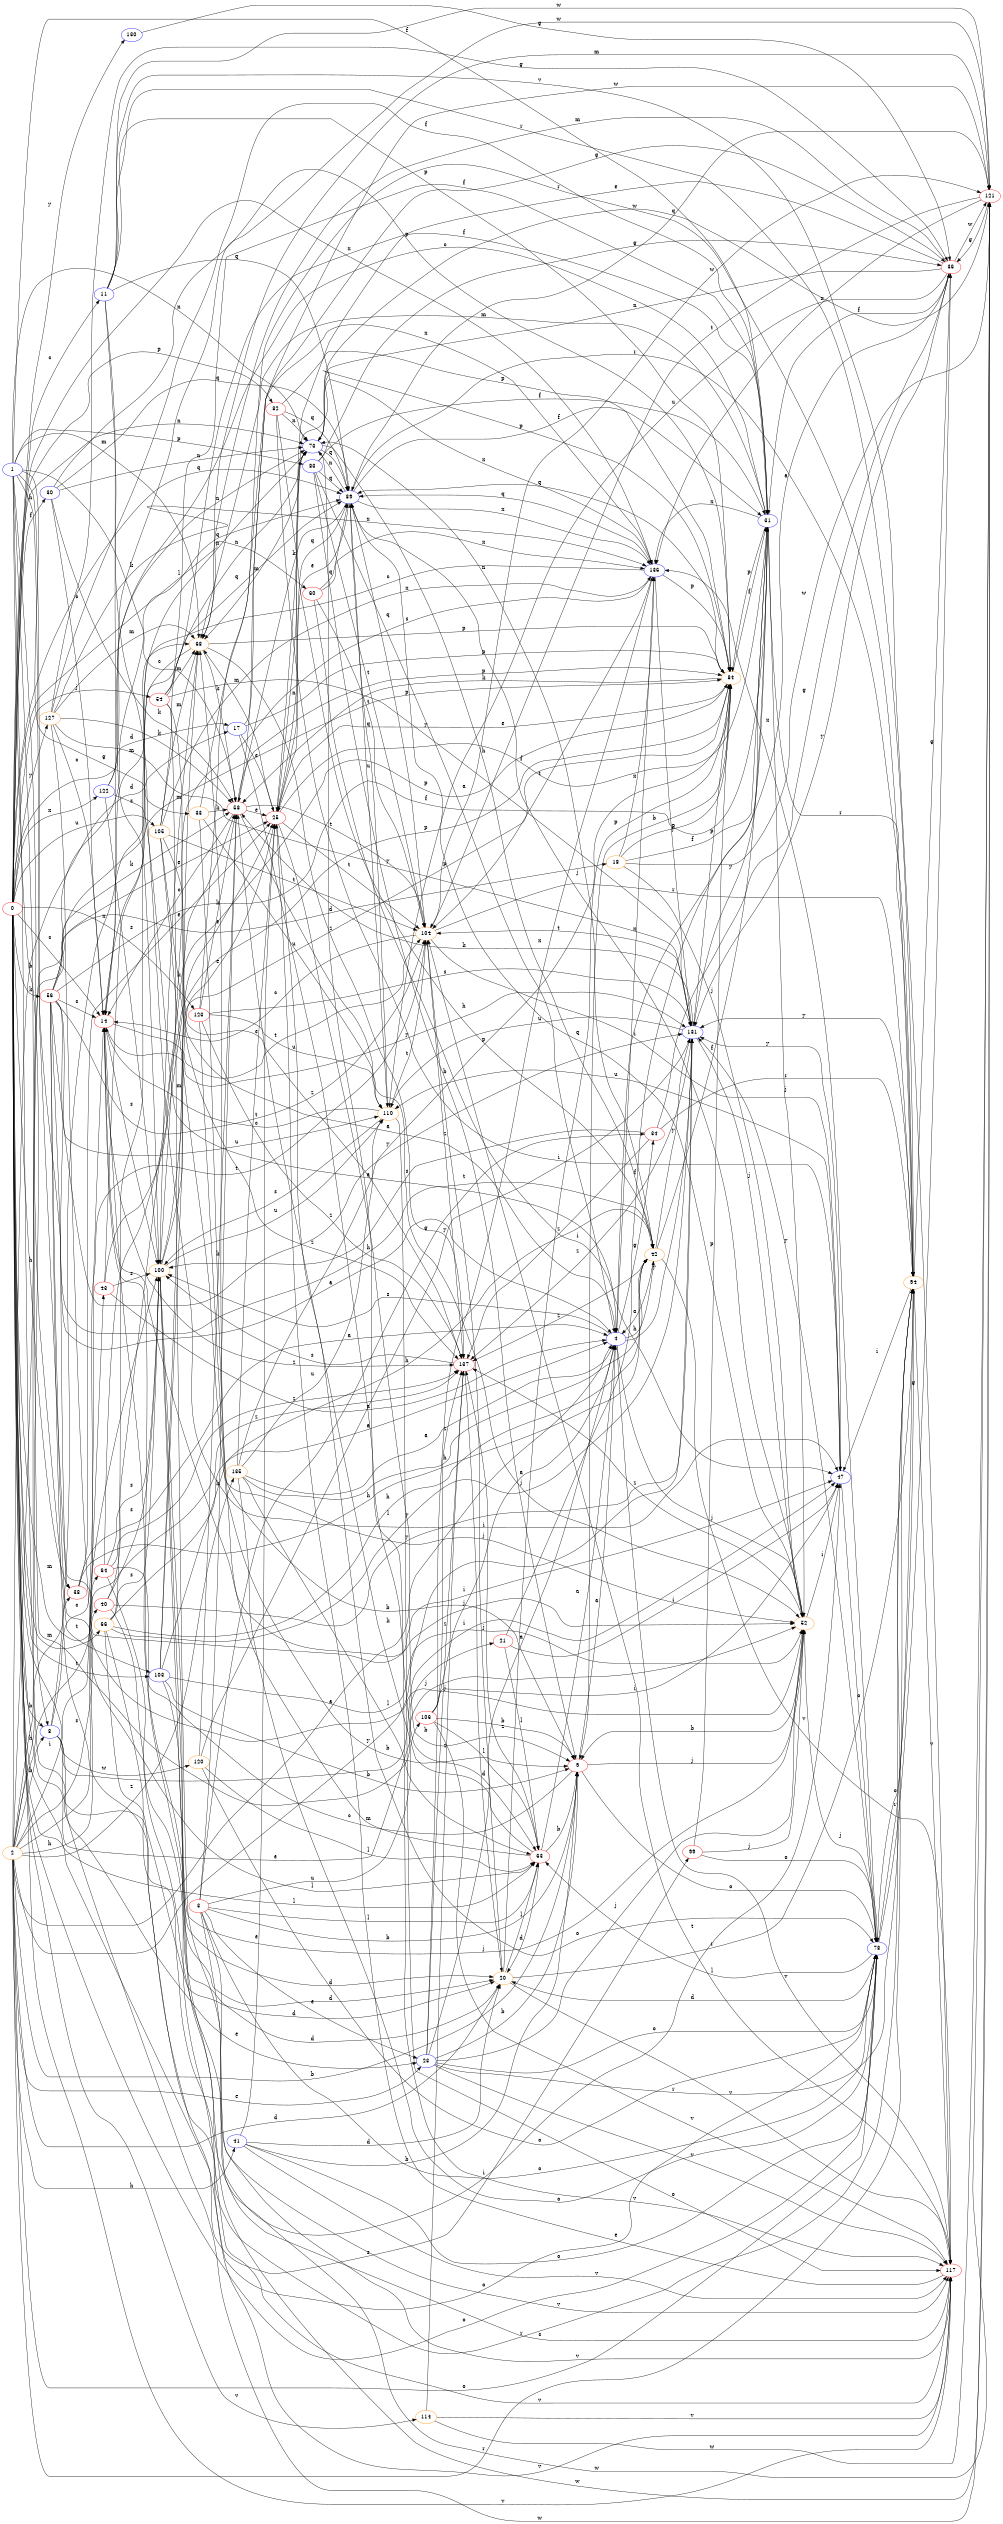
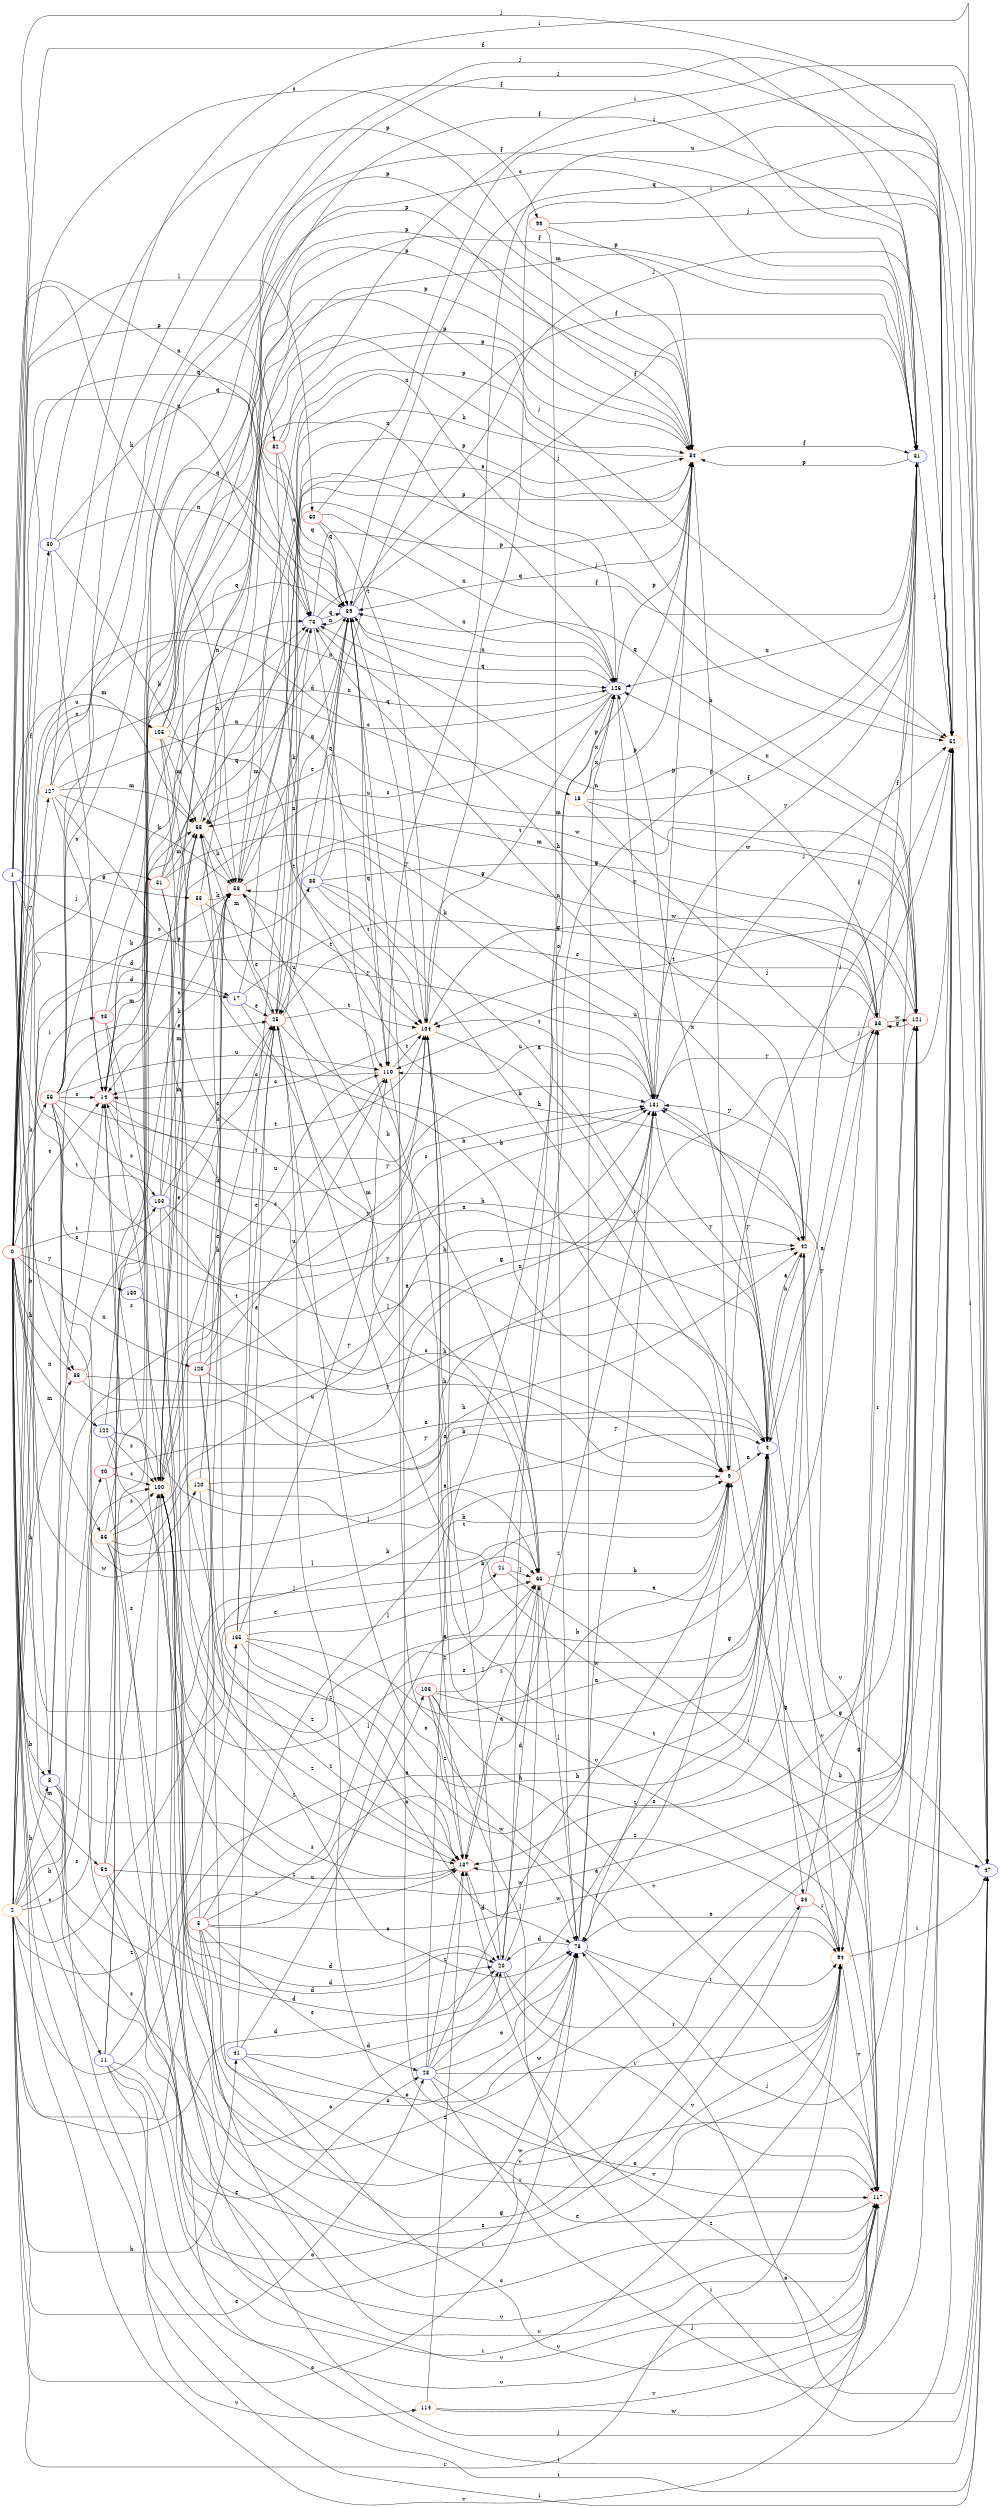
(655, 570) -> (616, 689)
(159, 700) -> (159, 883)
(697, 1969) -> (558, 1761)
(503, 1978) -> (502, 1966)
